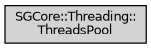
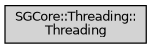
(76, 24) -> (76, 24)
